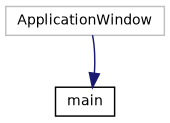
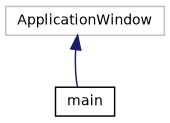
(95, 54) -> (75, 69)
